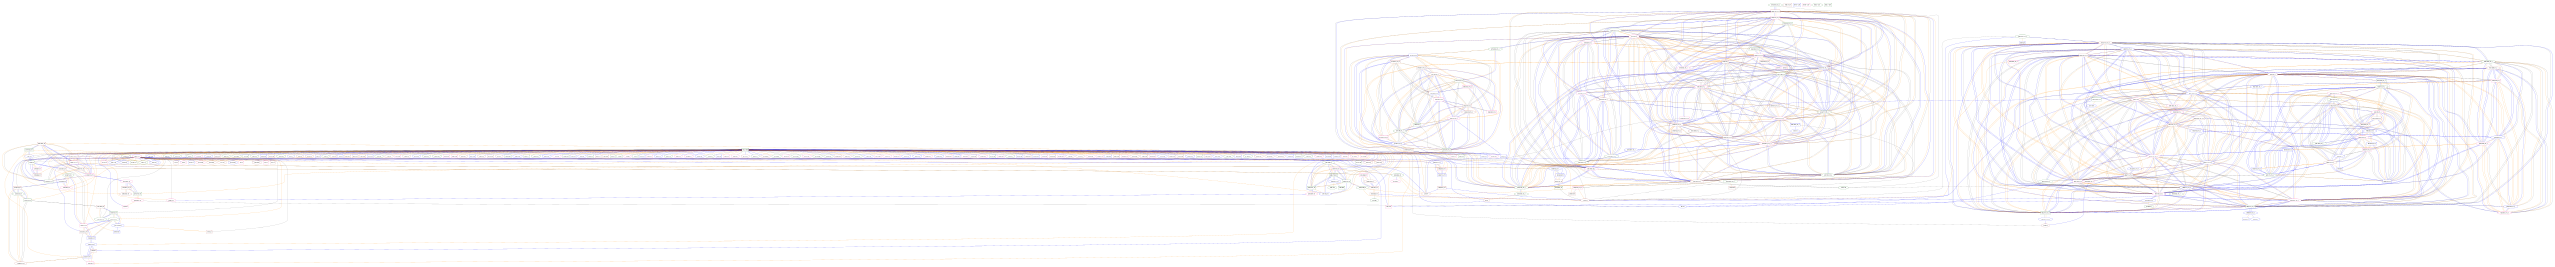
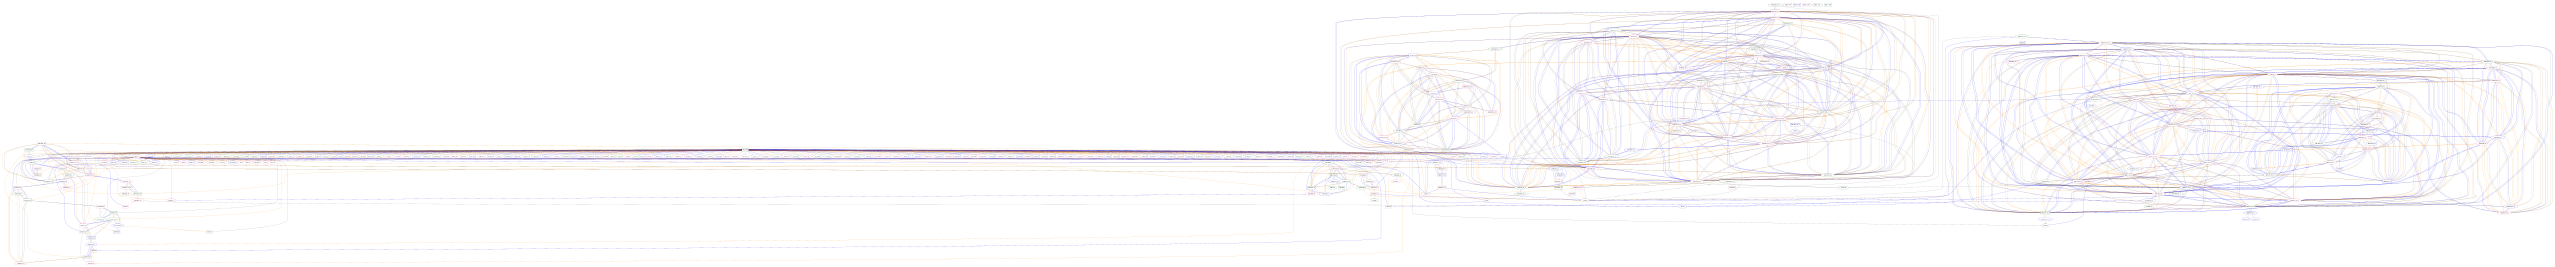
none -> (248, 163)
